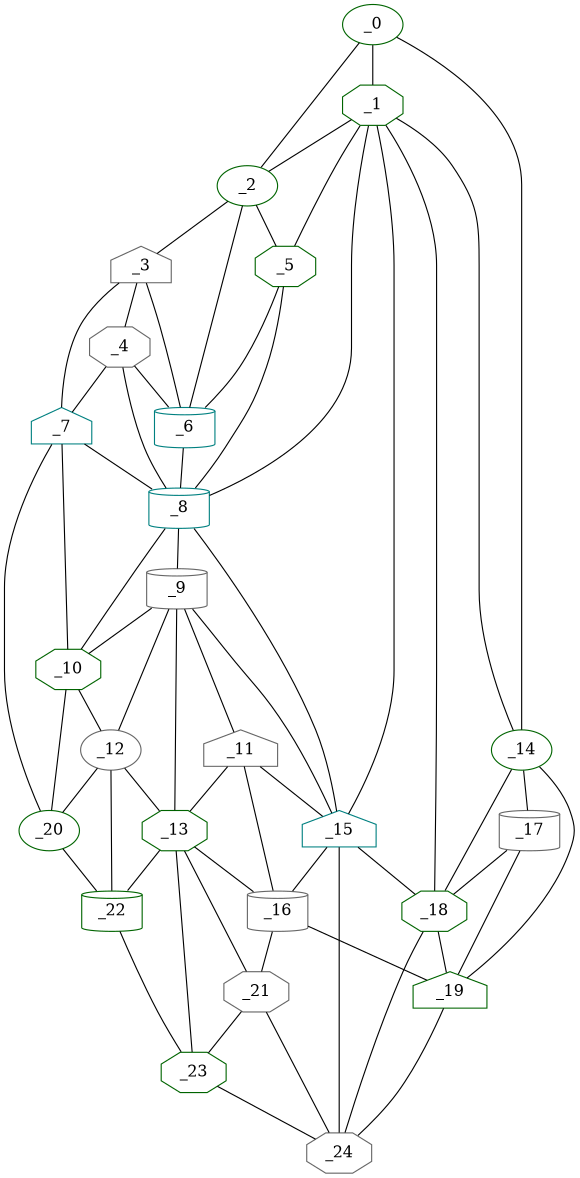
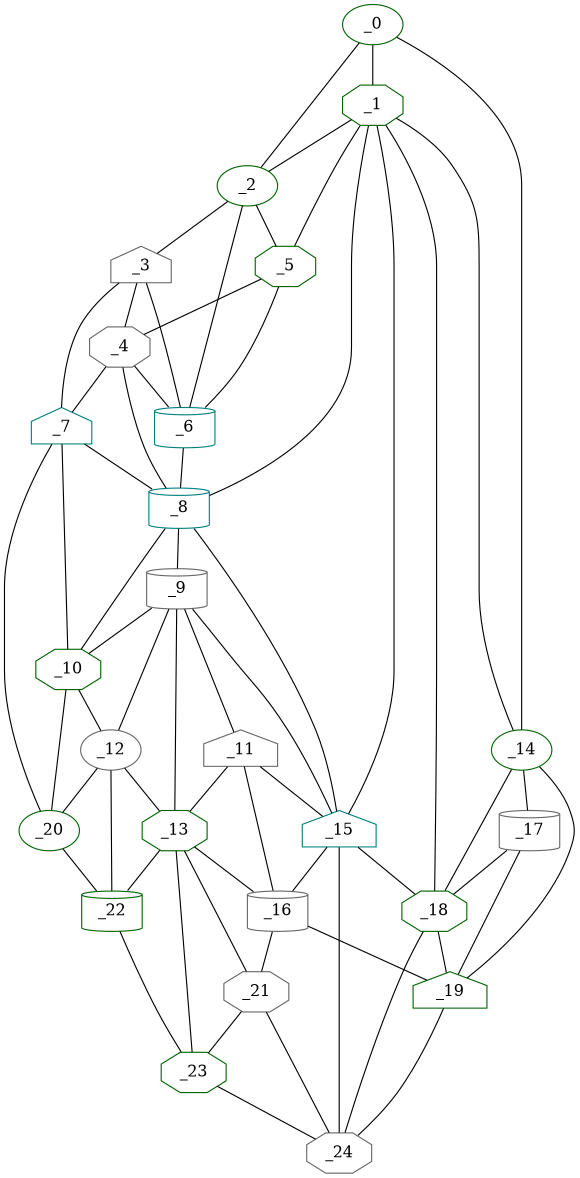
(256, 394) -> (203, 307)
